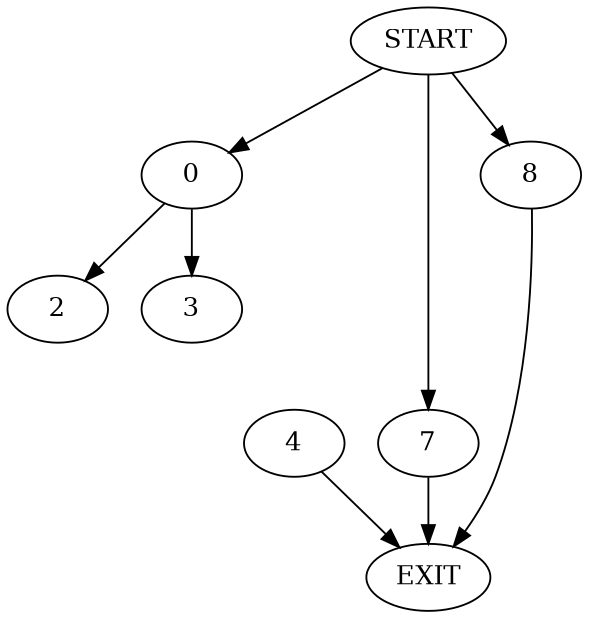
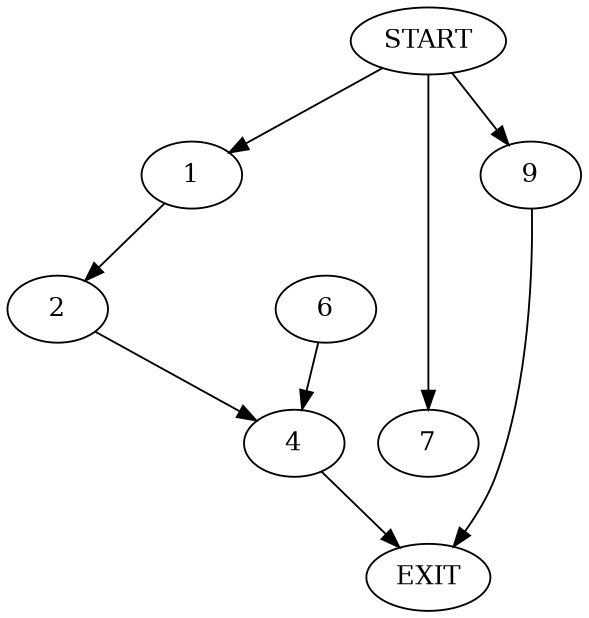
(192, 175) -> (192, 175)
(531, 175) -> (531, 175)
(192, 309) -> none
none -> (326, 309)
none -> (167, 371)
(428, 501) -> none
